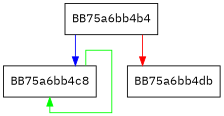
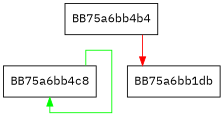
(75, 46) -> none
(174, 81) -> (174, 81)
